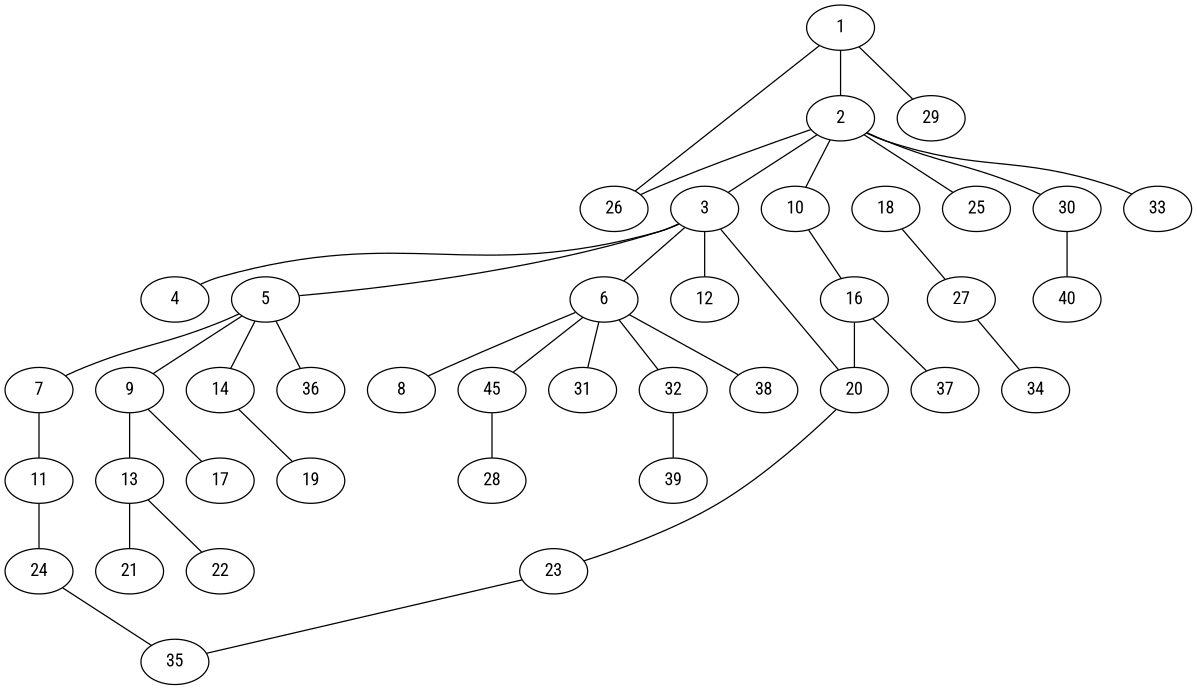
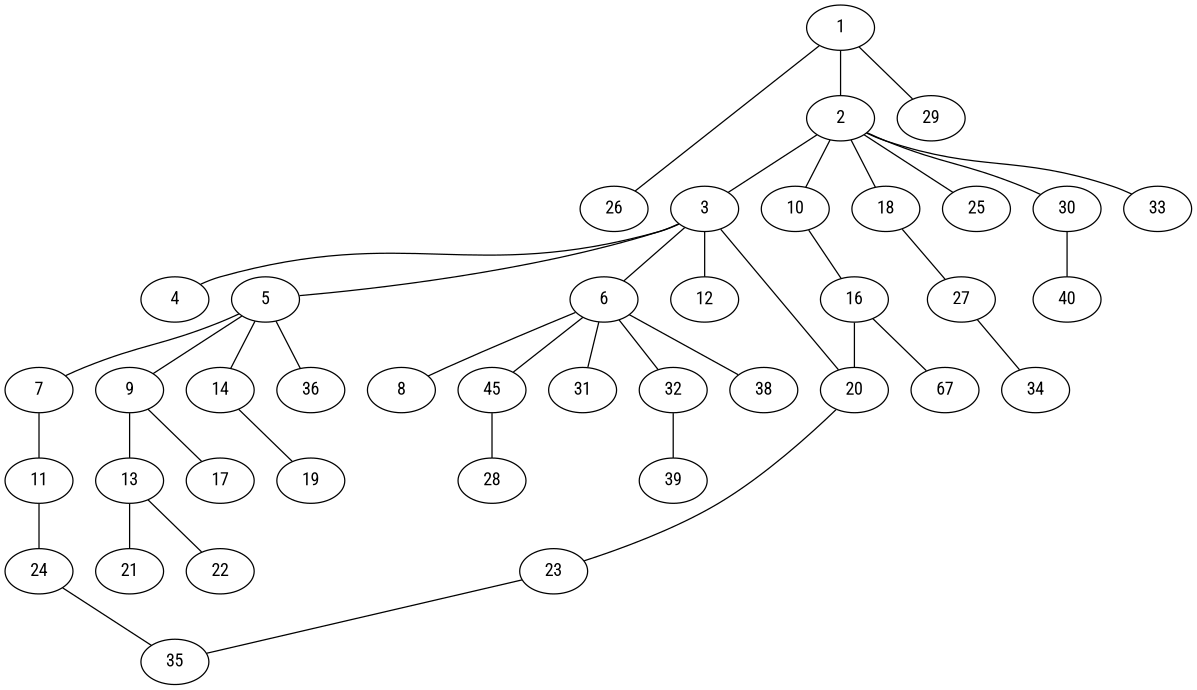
(725, 160) -> (863, 164)
(945, 390) -> (945, 390)
